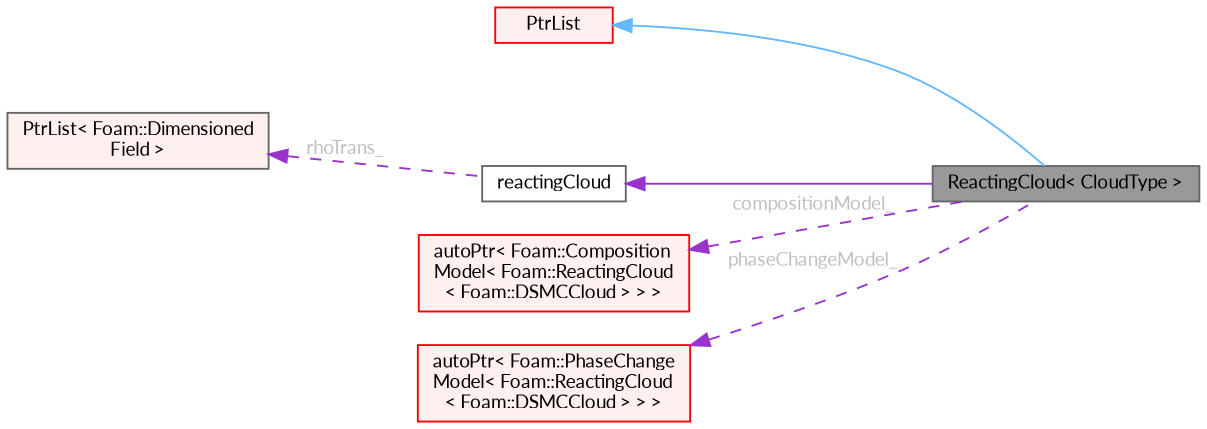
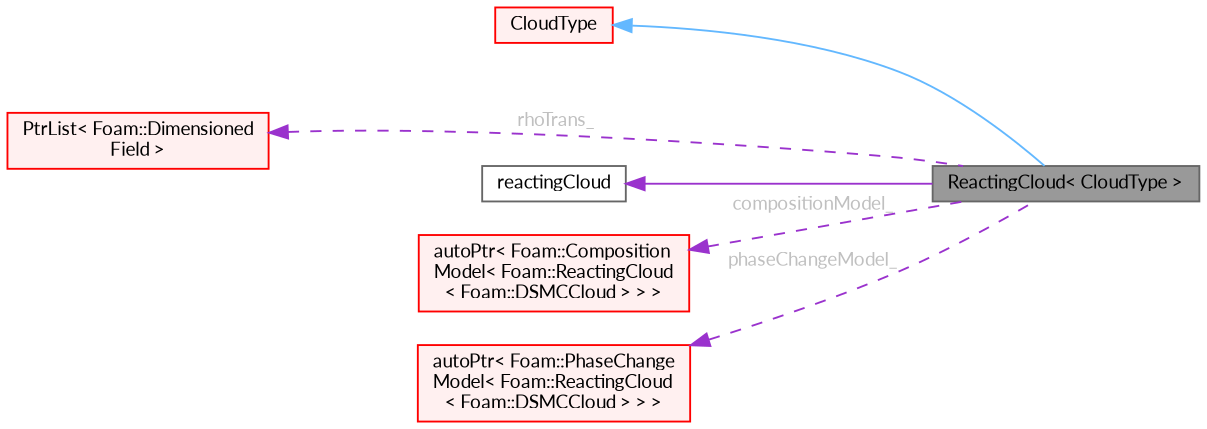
(554, 25) -> (554, 25)
(138, 141) -> (138, 141)
(385, 166) -> (626, 139)
